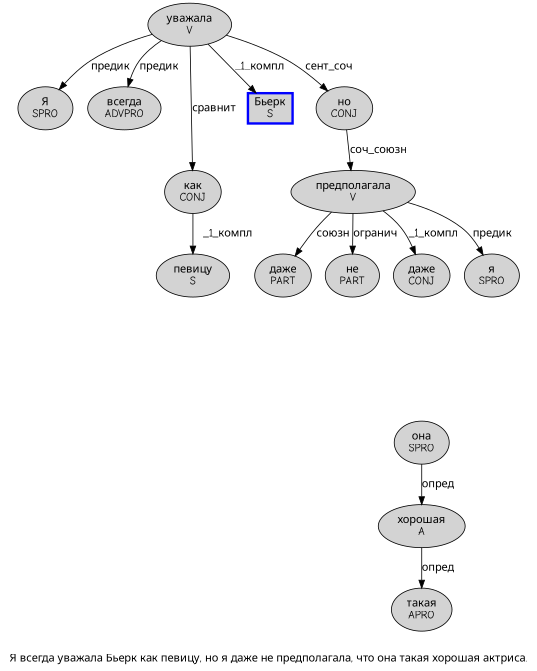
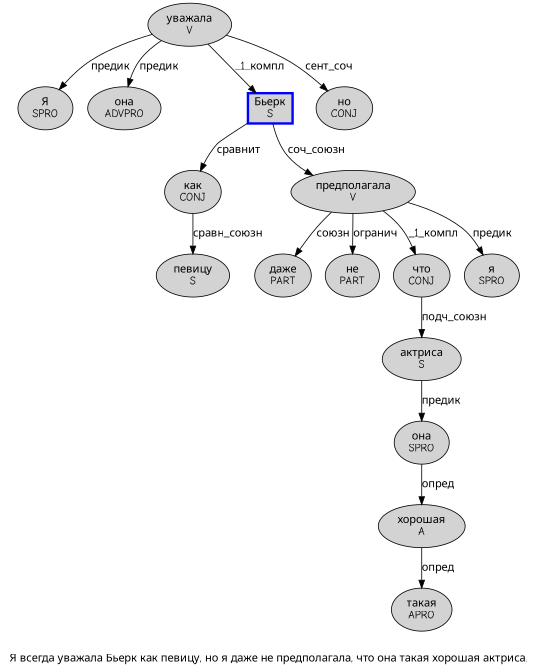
(191, 104) -> (222, 140)
(124, 108) -> (124, 108)
(348, 146) -> (284, 151)
(228, 234) -> (228, 234)
(422, 276) -> (422, 276)
none -> (422, 359)
